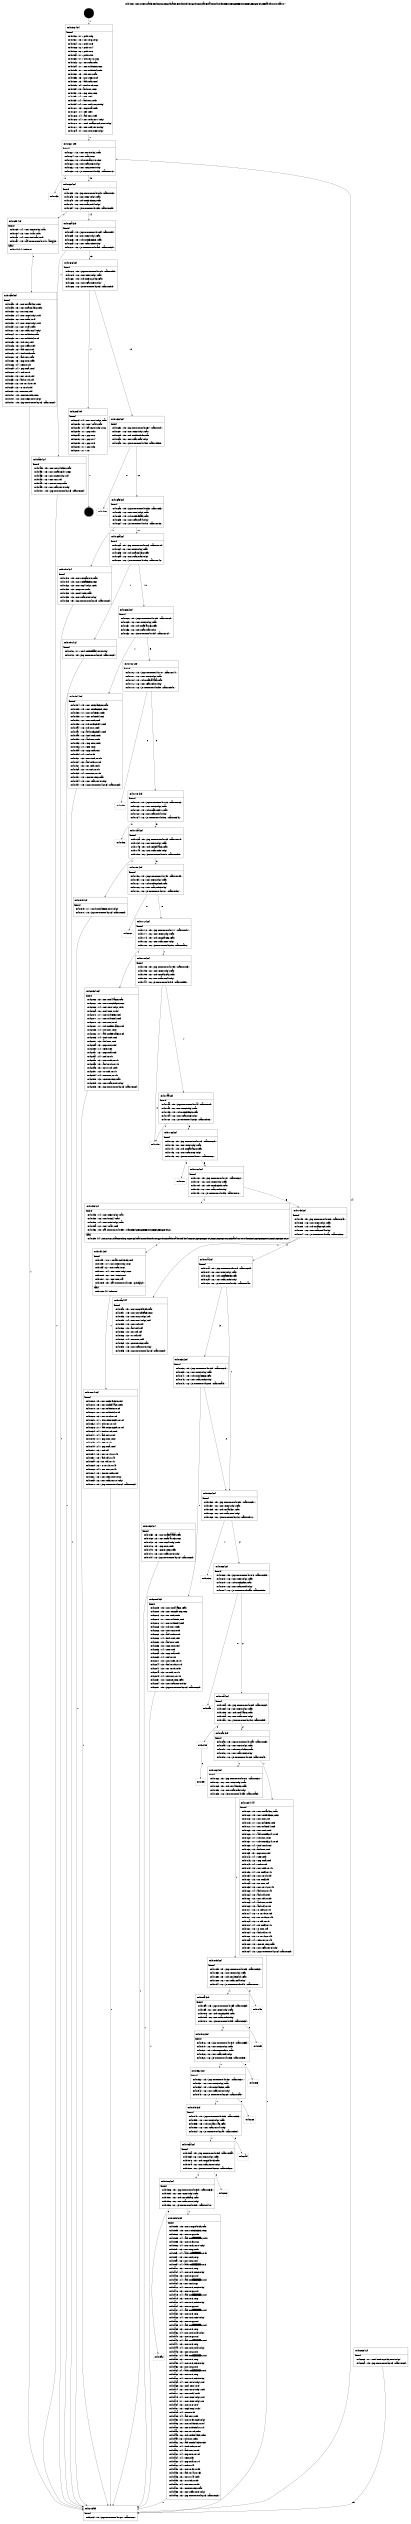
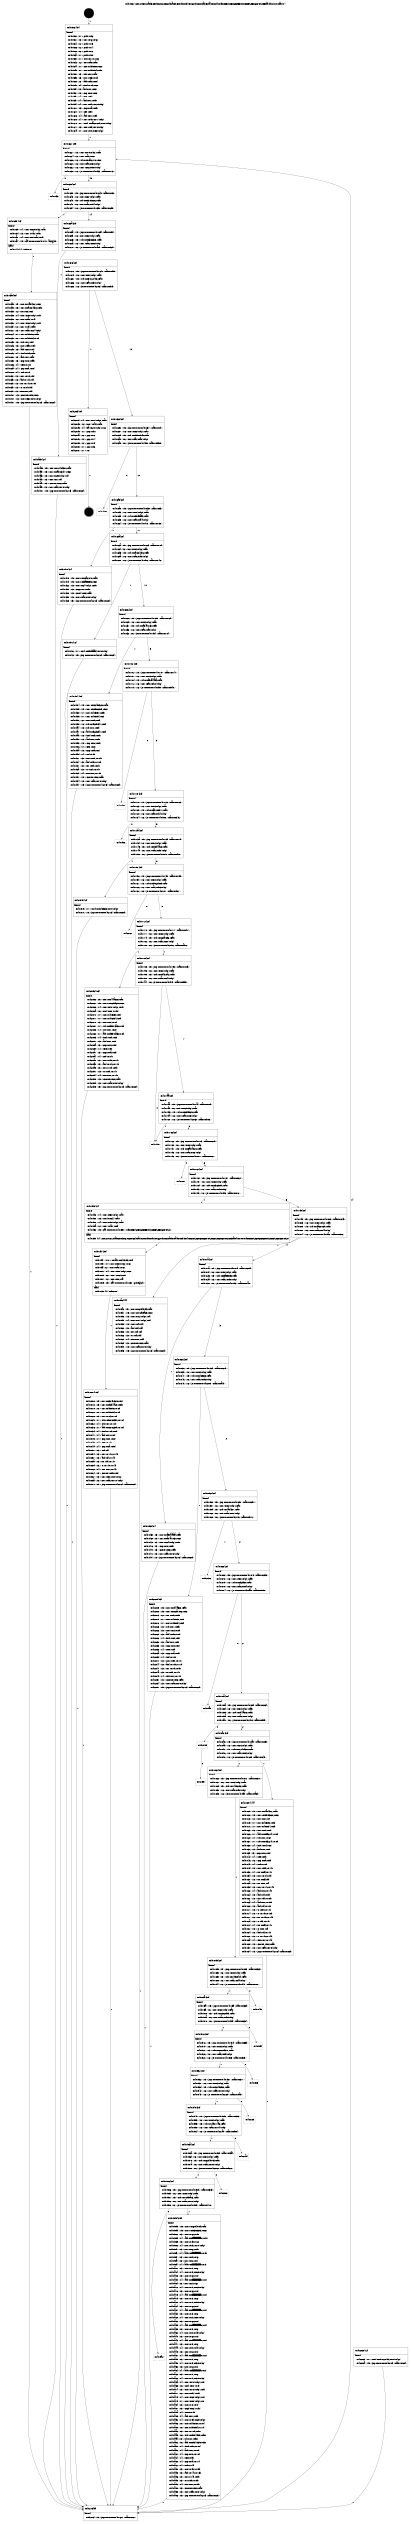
(89, 255) -> none
(230, 1388) -> (162, 1398)
(353, 2502) -> (353, 2502)
